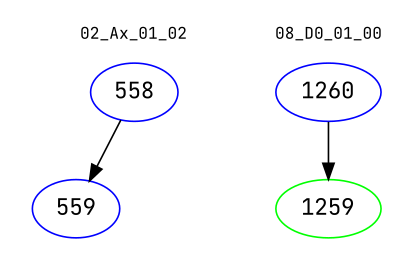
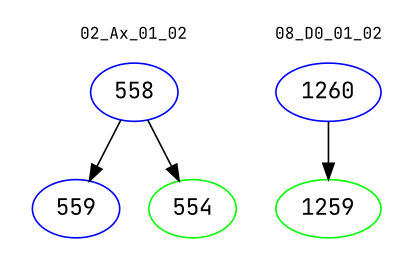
(329, 35) -> (329, 35)
none -> (193, 209)
